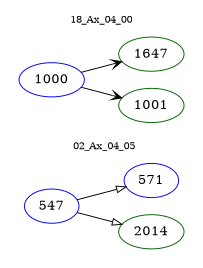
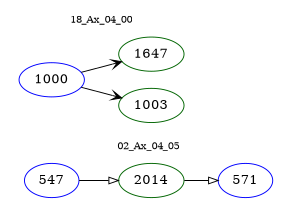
(151, 105) -> (151, 105)
(97, 195) -> (196, 180)
